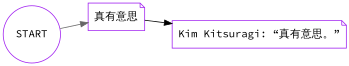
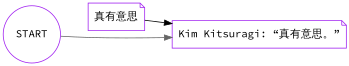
(70, 26) -> (112, 38)
